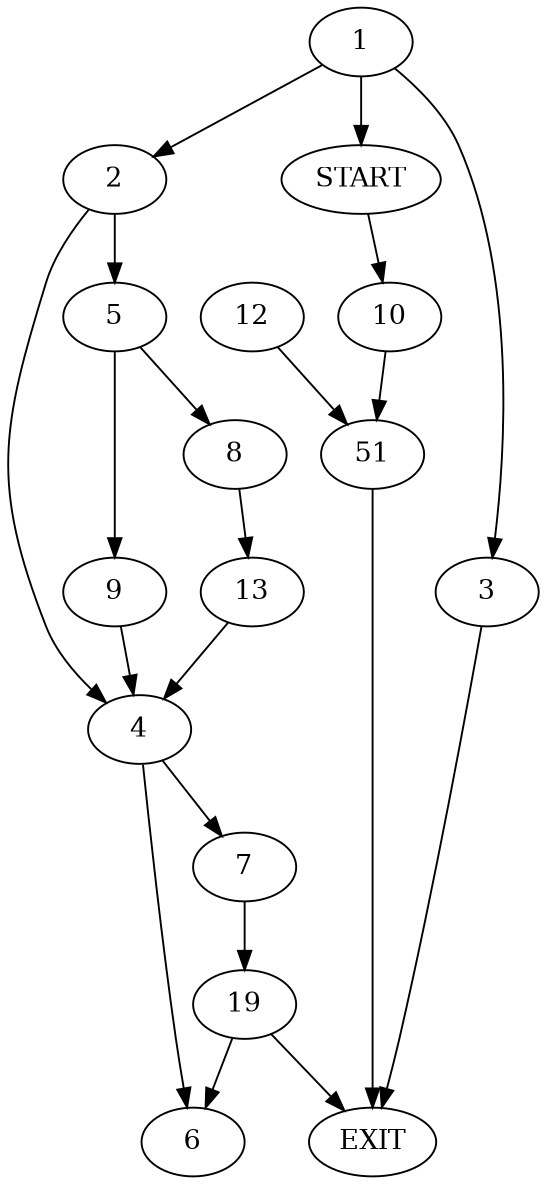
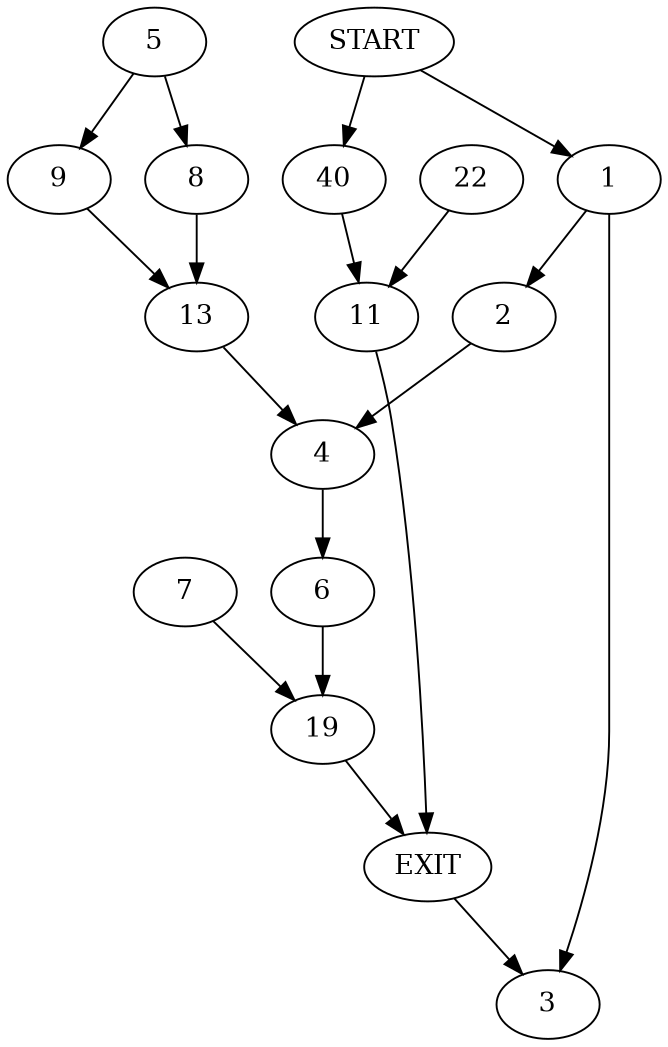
(361, 101) -> (488, 108)
(115, 239) -> none
(252, 317) -> (472, 180)
(390, 317) -> (334, 180)
(373, 455) -> (367, 317)
(125, 651) -> (121, 241)
(186, 791) -> none
(438, 858) -> (482, 929)
(222, 1064) -> (323, 651)
